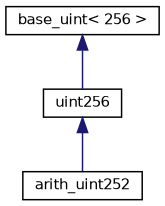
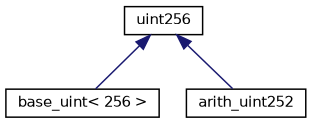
(83, 70) -> (118, 67)
